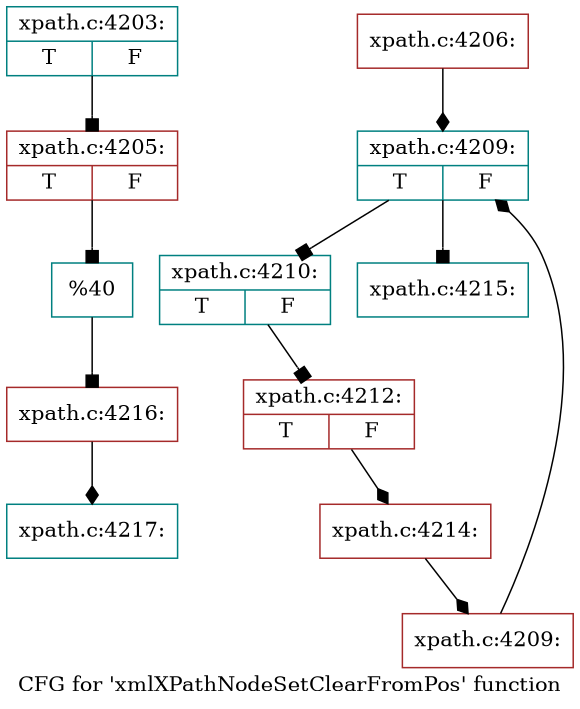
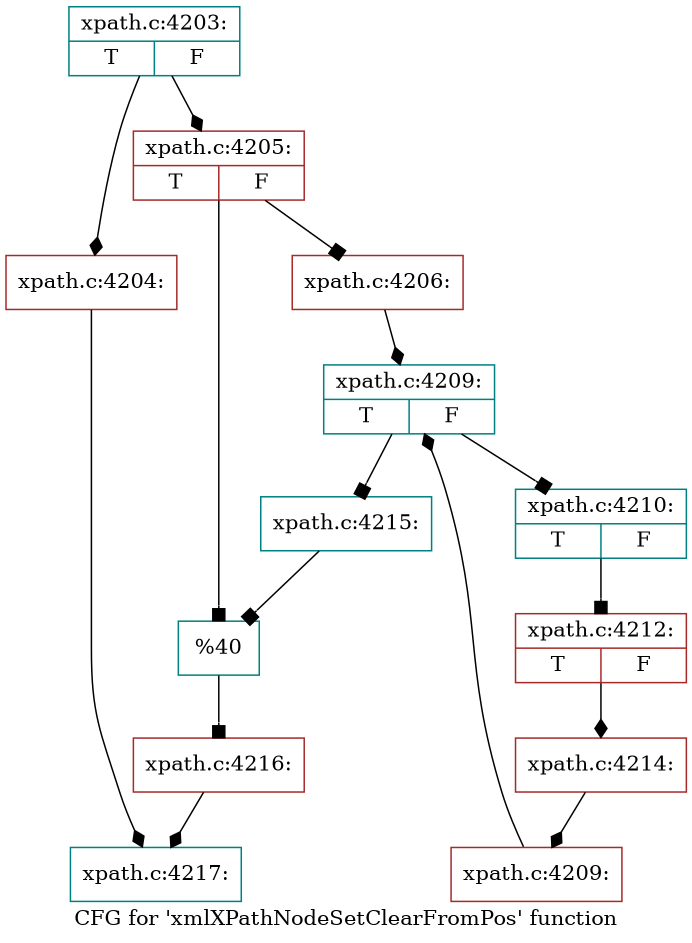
(92, 96) -> (182, 95)
none -> (297, 224)
none -> (91, 282)
none -> (288, 581)
